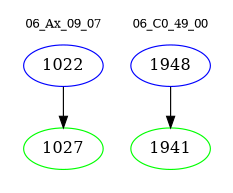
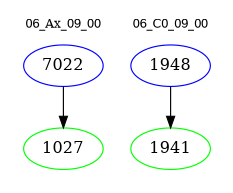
(63, 25) -> (63, 25)
(171, 25) -> (171, 25)
(63, 66) -> (63, 66)
